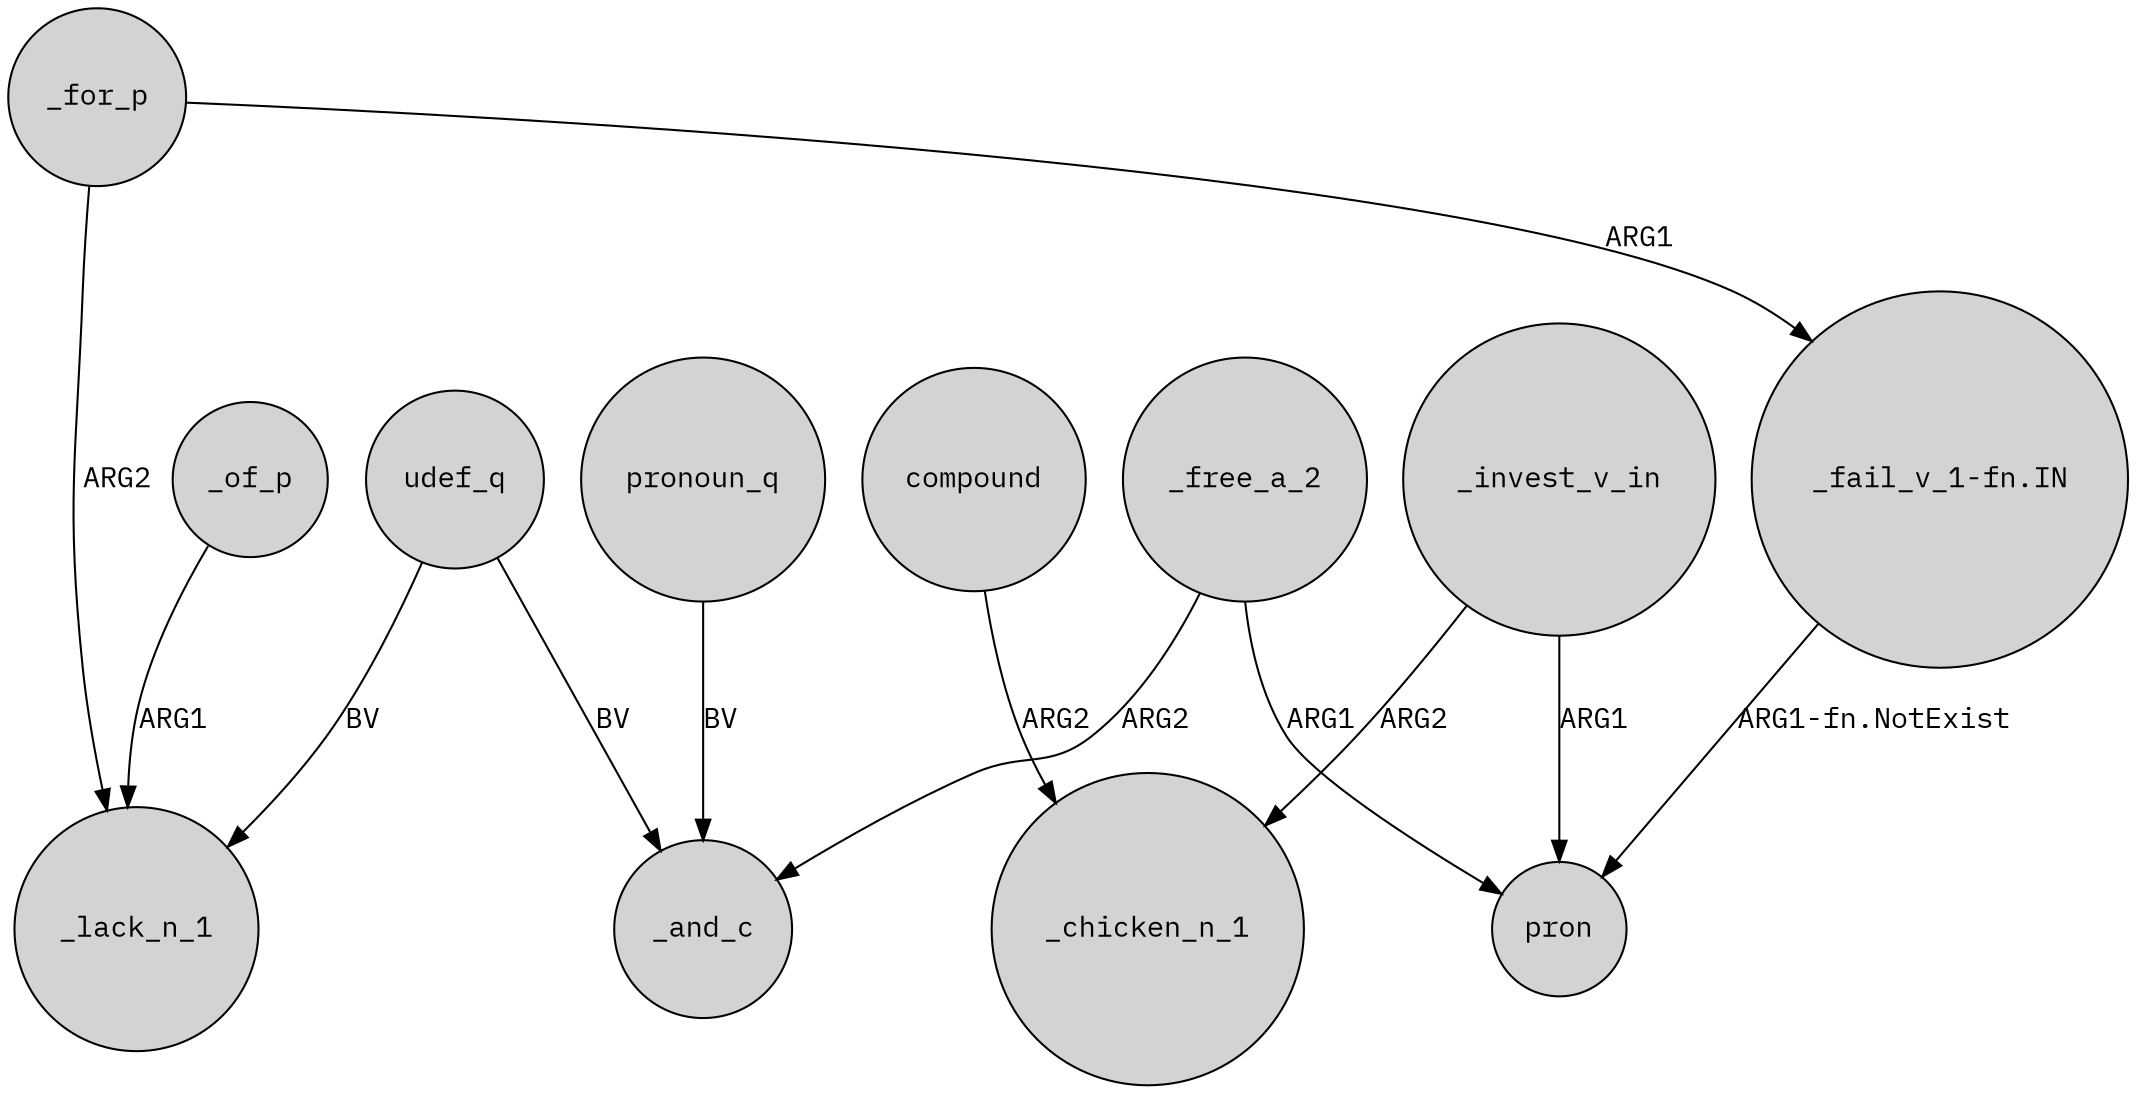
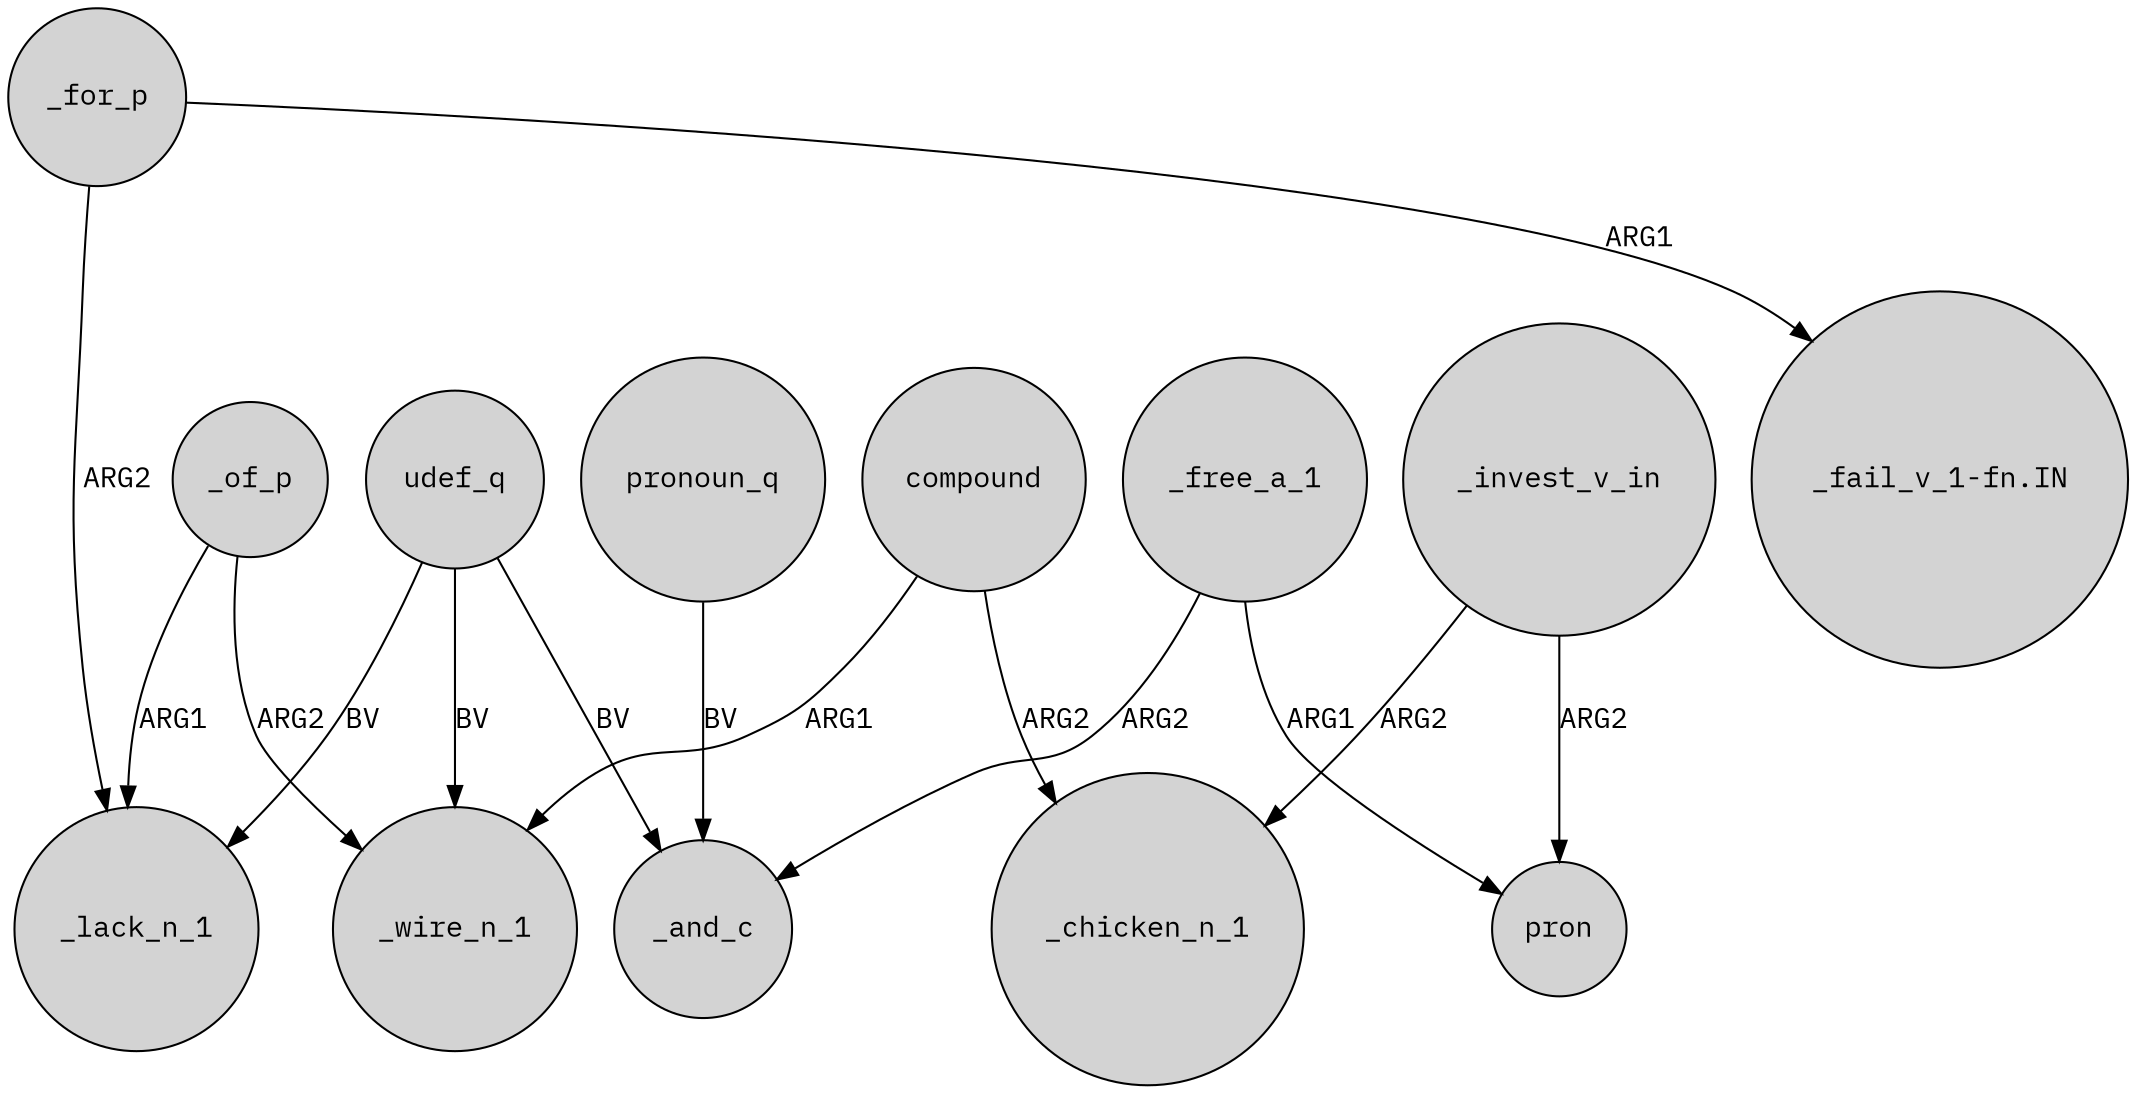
(1245, 480) -> (1245, 480)
(1594, 720) -> (1594, 720)
(1717, 742) -> none
none -> (455, 929)
